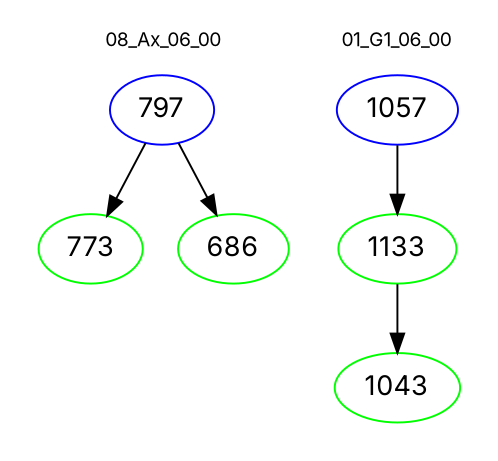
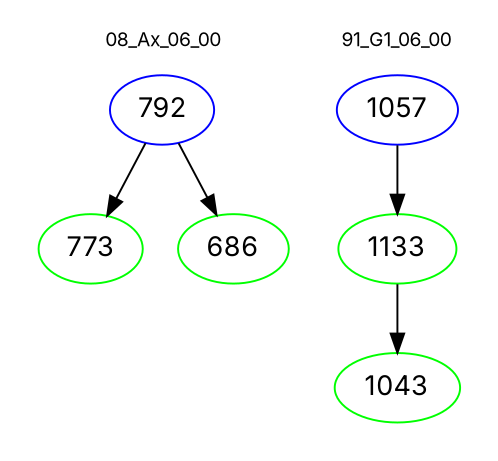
(397, 41) -> (397, 41)
(162, 110) -> (162, 110)
